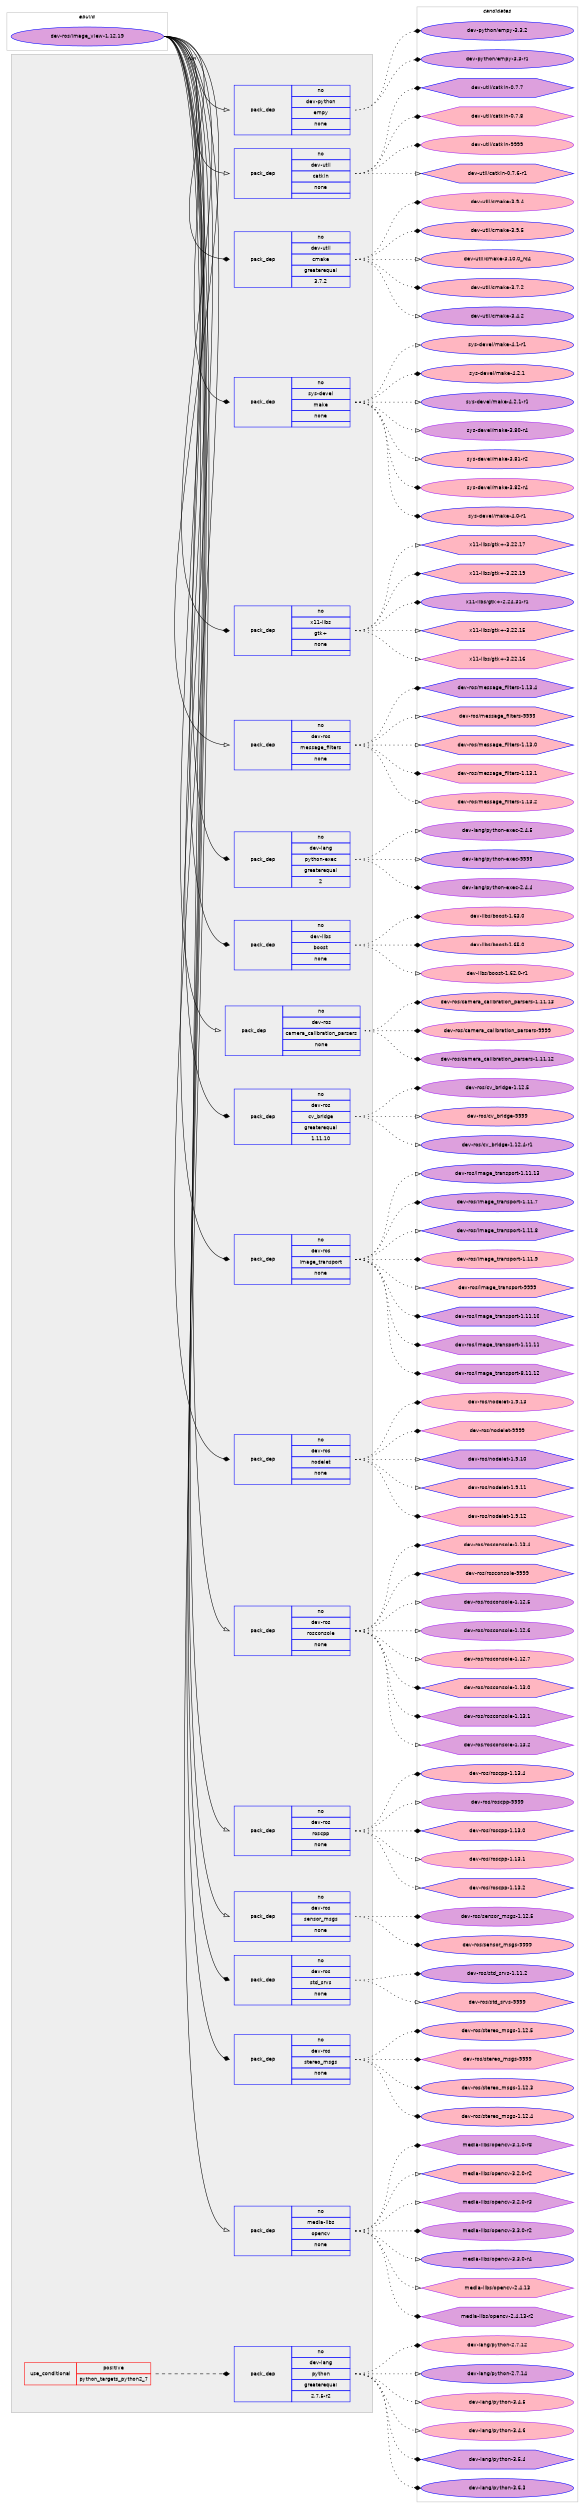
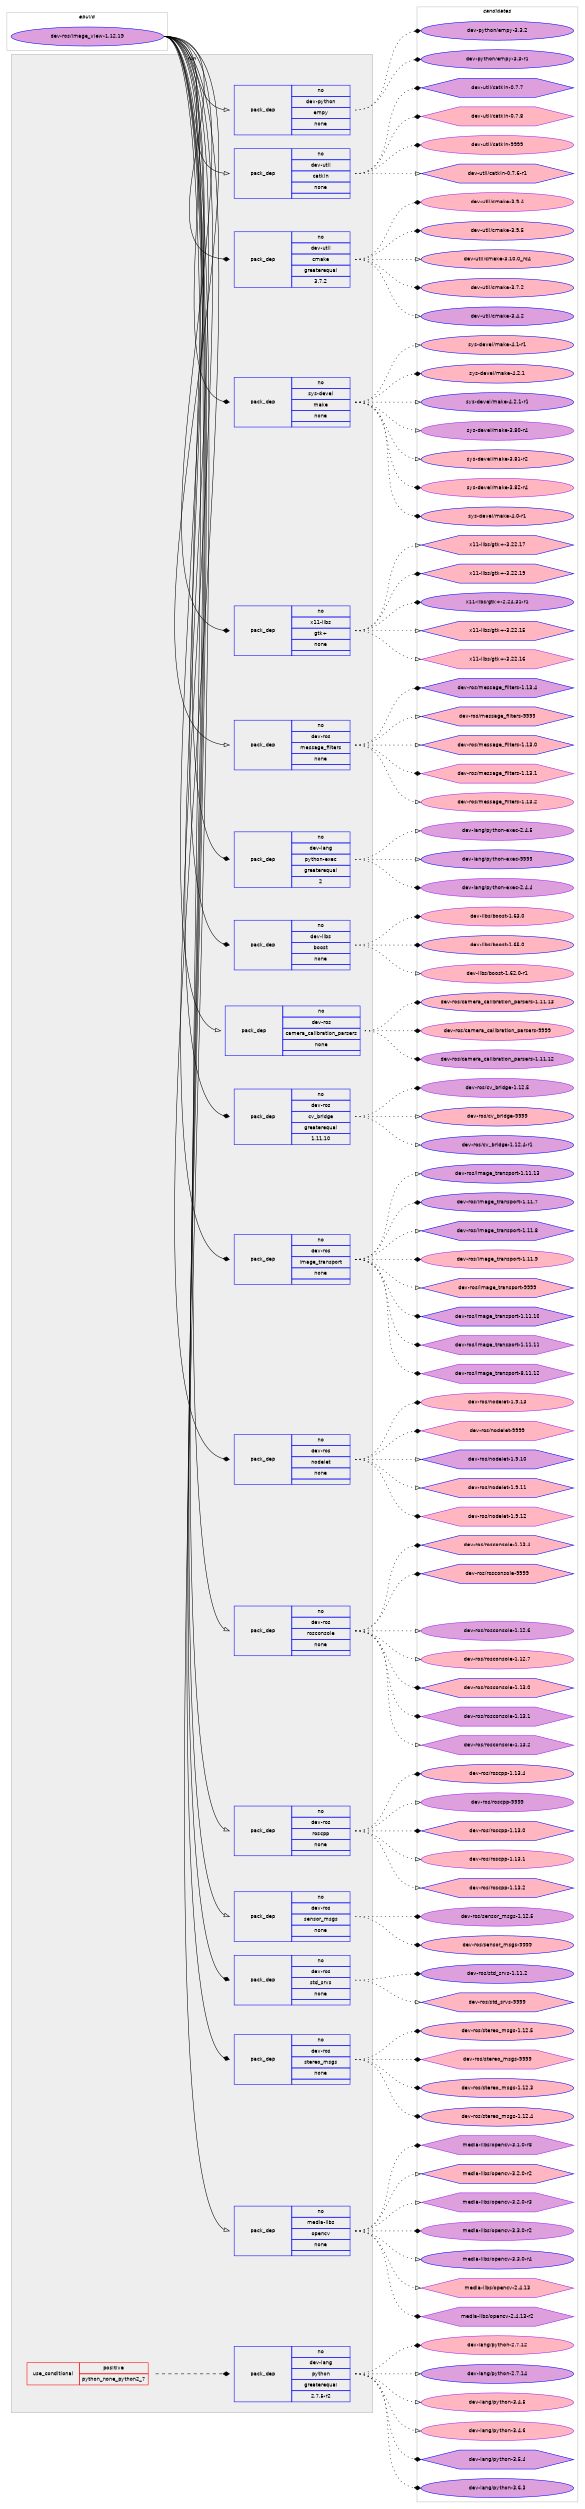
(497, 1602) -> none
(114, 2379) -> (114, 2379)
